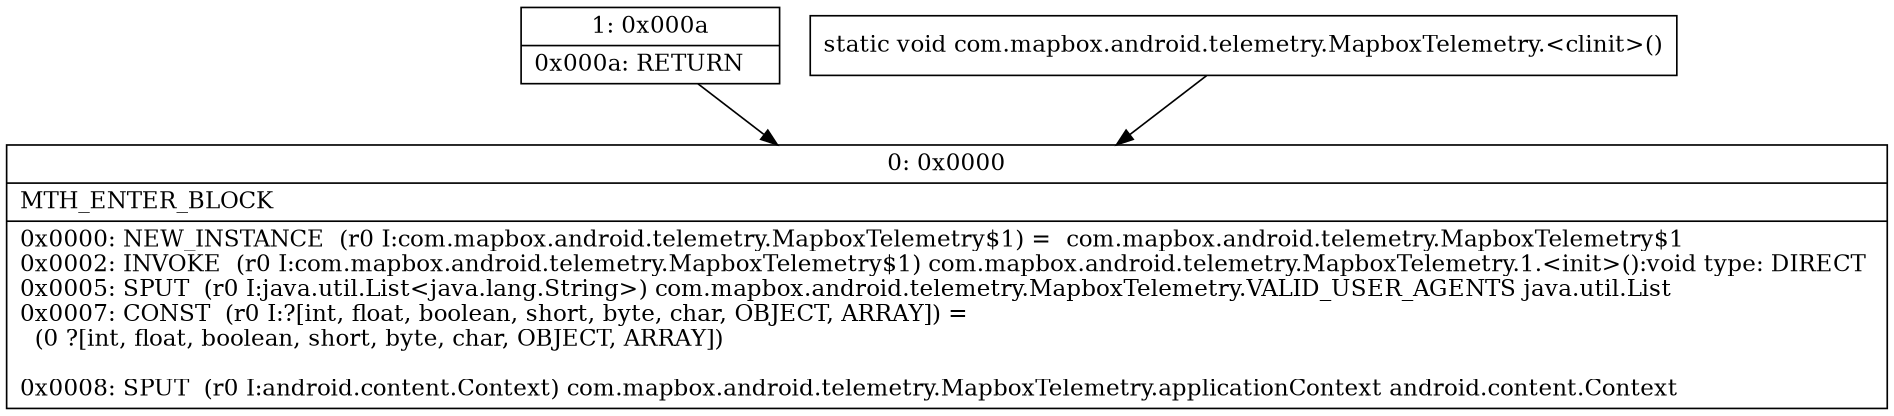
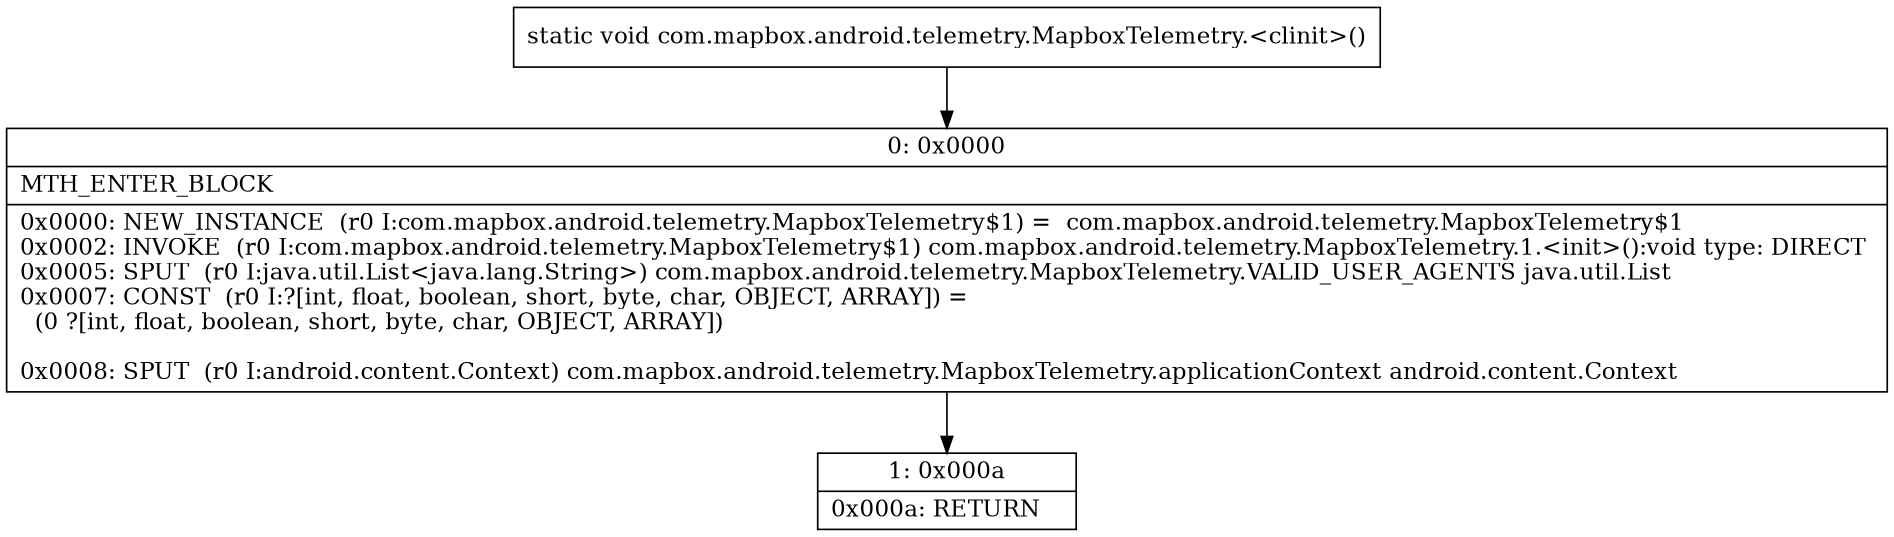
(731, 109) -> (947, 414)
